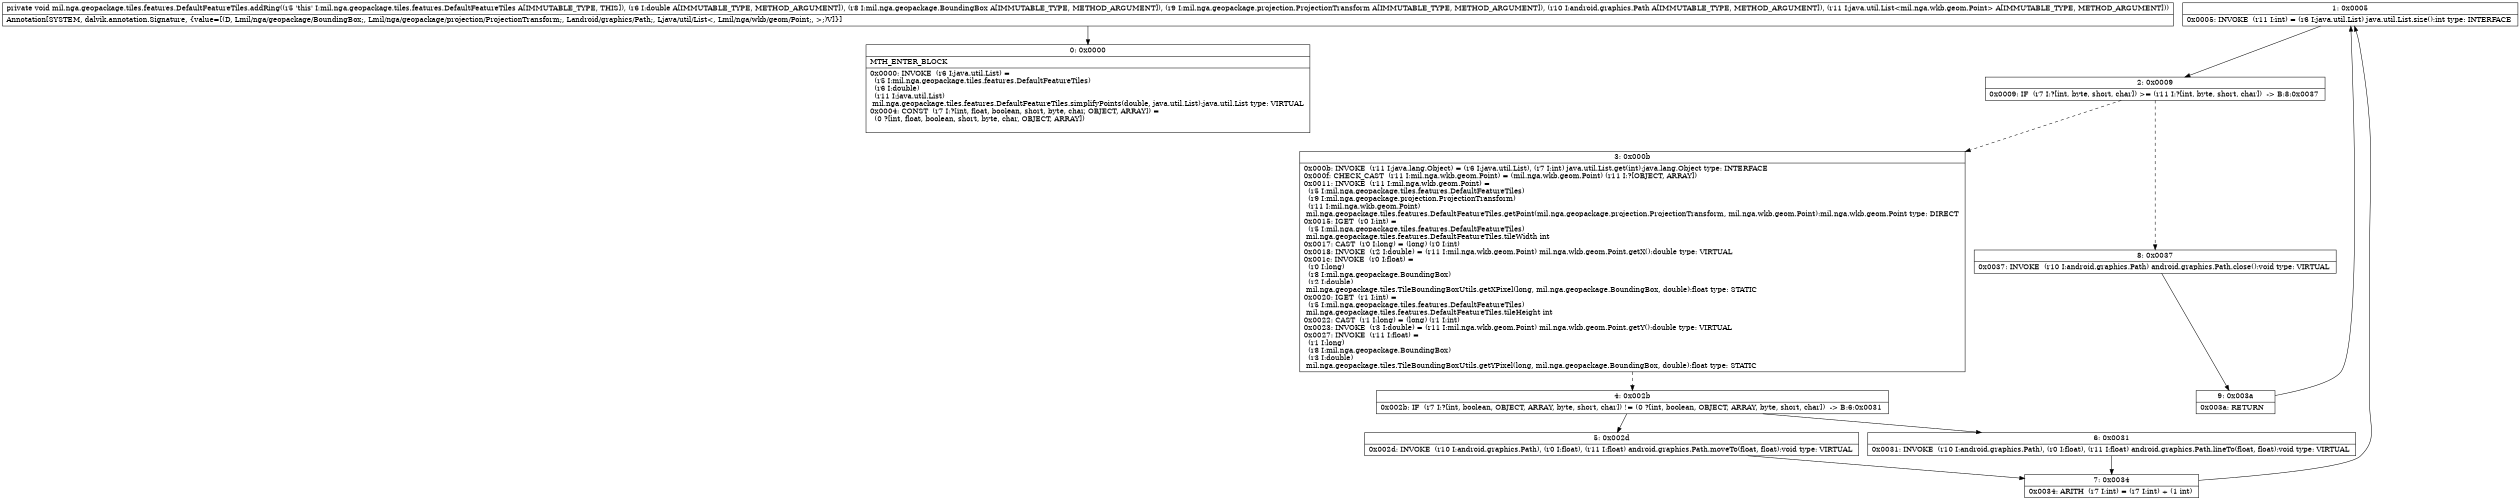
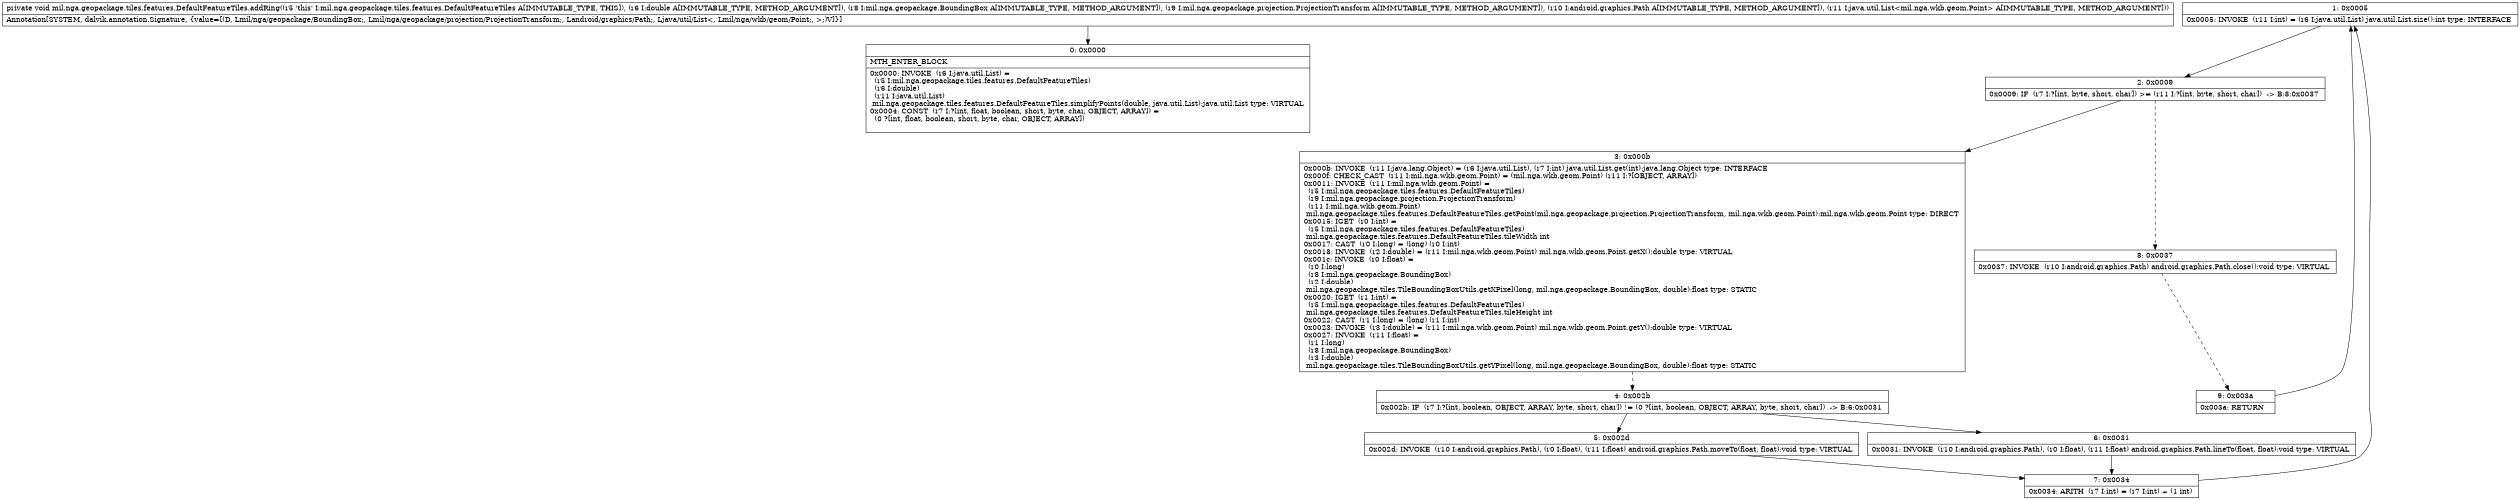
(2046, 125) -> (2046, 125)
(2194, 330) -> (2194, 330)
